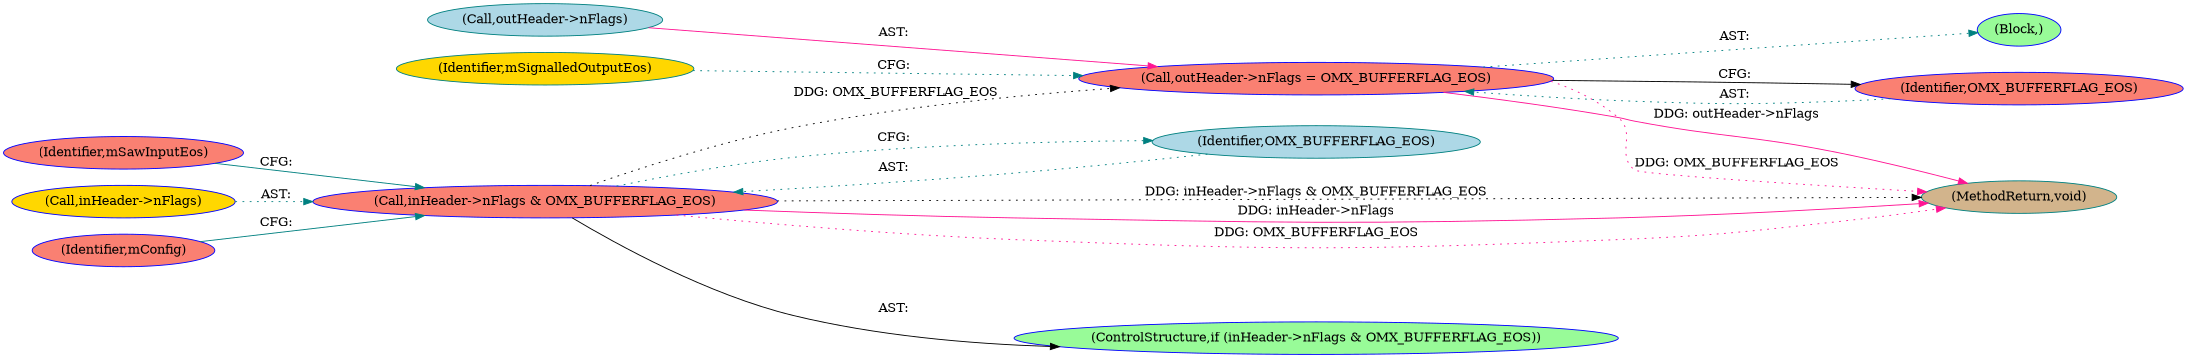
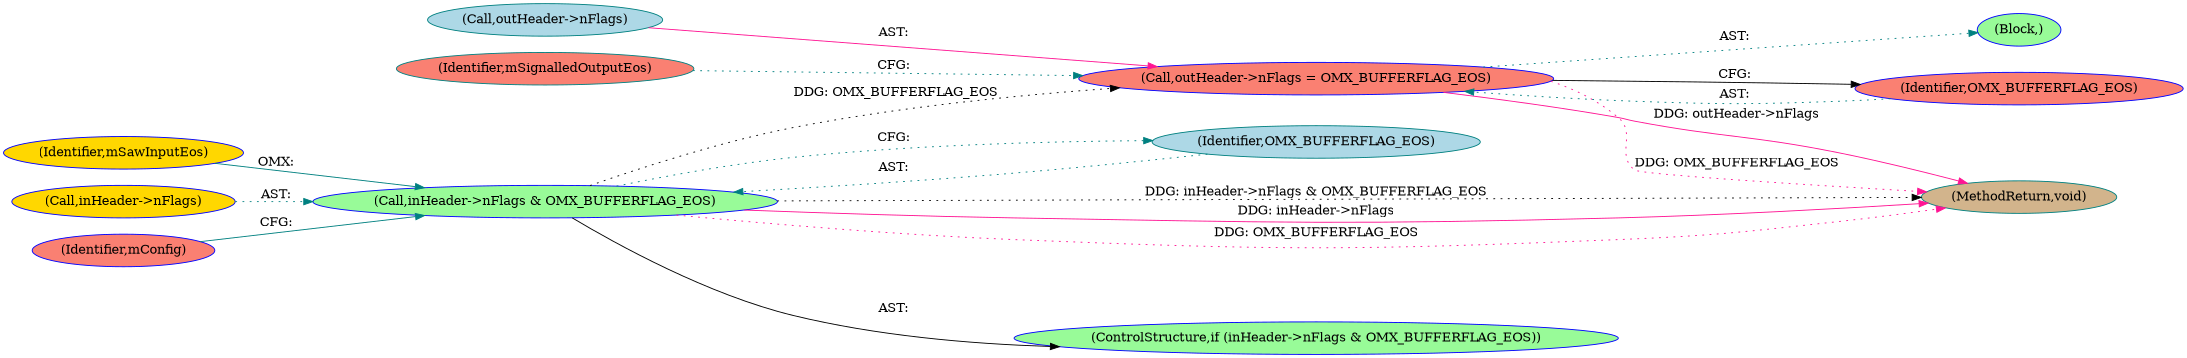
(545, 69) -> (545, 69)
(124, 153) -> (124, 153)
(278, 162) -> (278, 162)
(545, 202) -> (545, 202)
